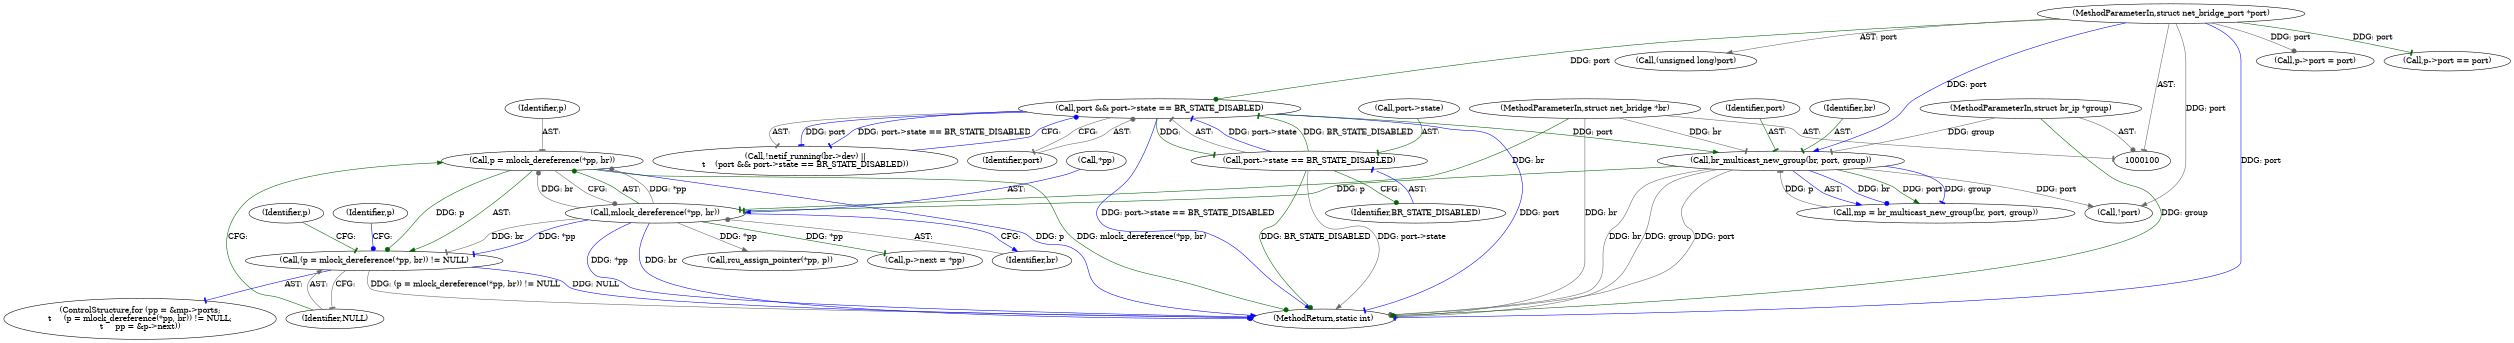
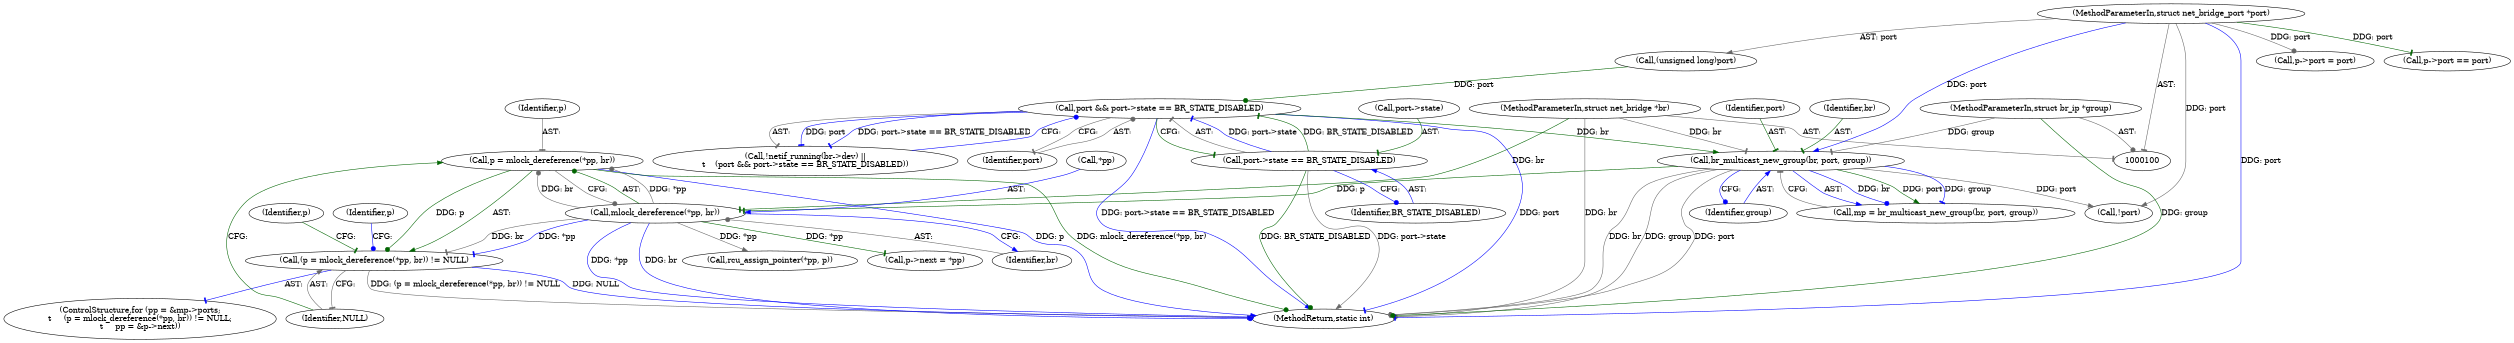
(1638, 45) -> (1438, 84)
(1171, 132) -> (1171, 132)
(1593, 132) -> (1593, 132)
(1401, 184) -> (1401, 184)
(1369, 187) -> (1369, 187)
(1799, 190) -> (1799, 190)
none -> (1738, 213)
